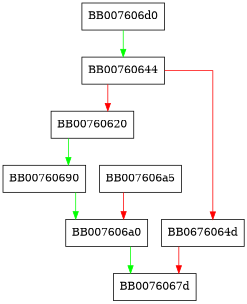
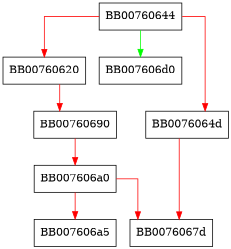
(123, 40) -> (141, 40)
(68, 148) -> (60, 94)
(76, 202) -> (75, 148)
(124, 202) -> (75, 202)
(203, 233) -> (187, 125)
(131, 256) -> (138, 185)
